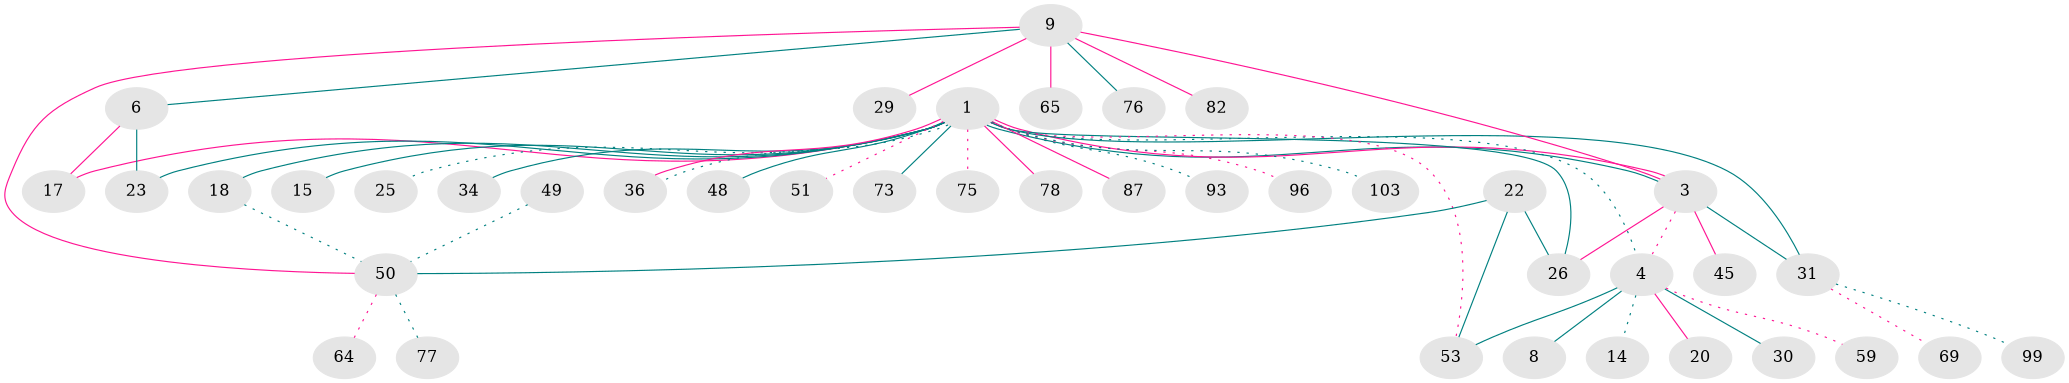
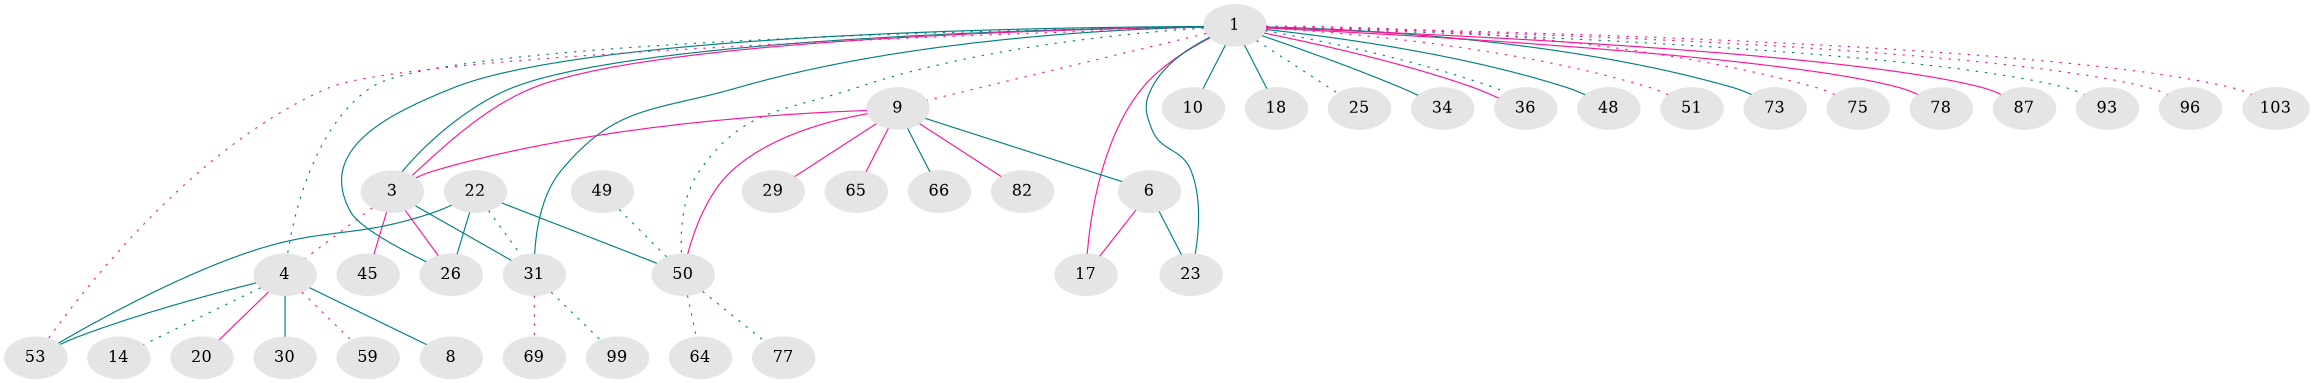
none -> (1067, 67)
(1134, 108) -> (939, 192)
(1176, 151) -> (2008, 58)
(303, 192) -> (1193, 108)
(303, 233) -> (897, 76)
none -> (505, 233)
